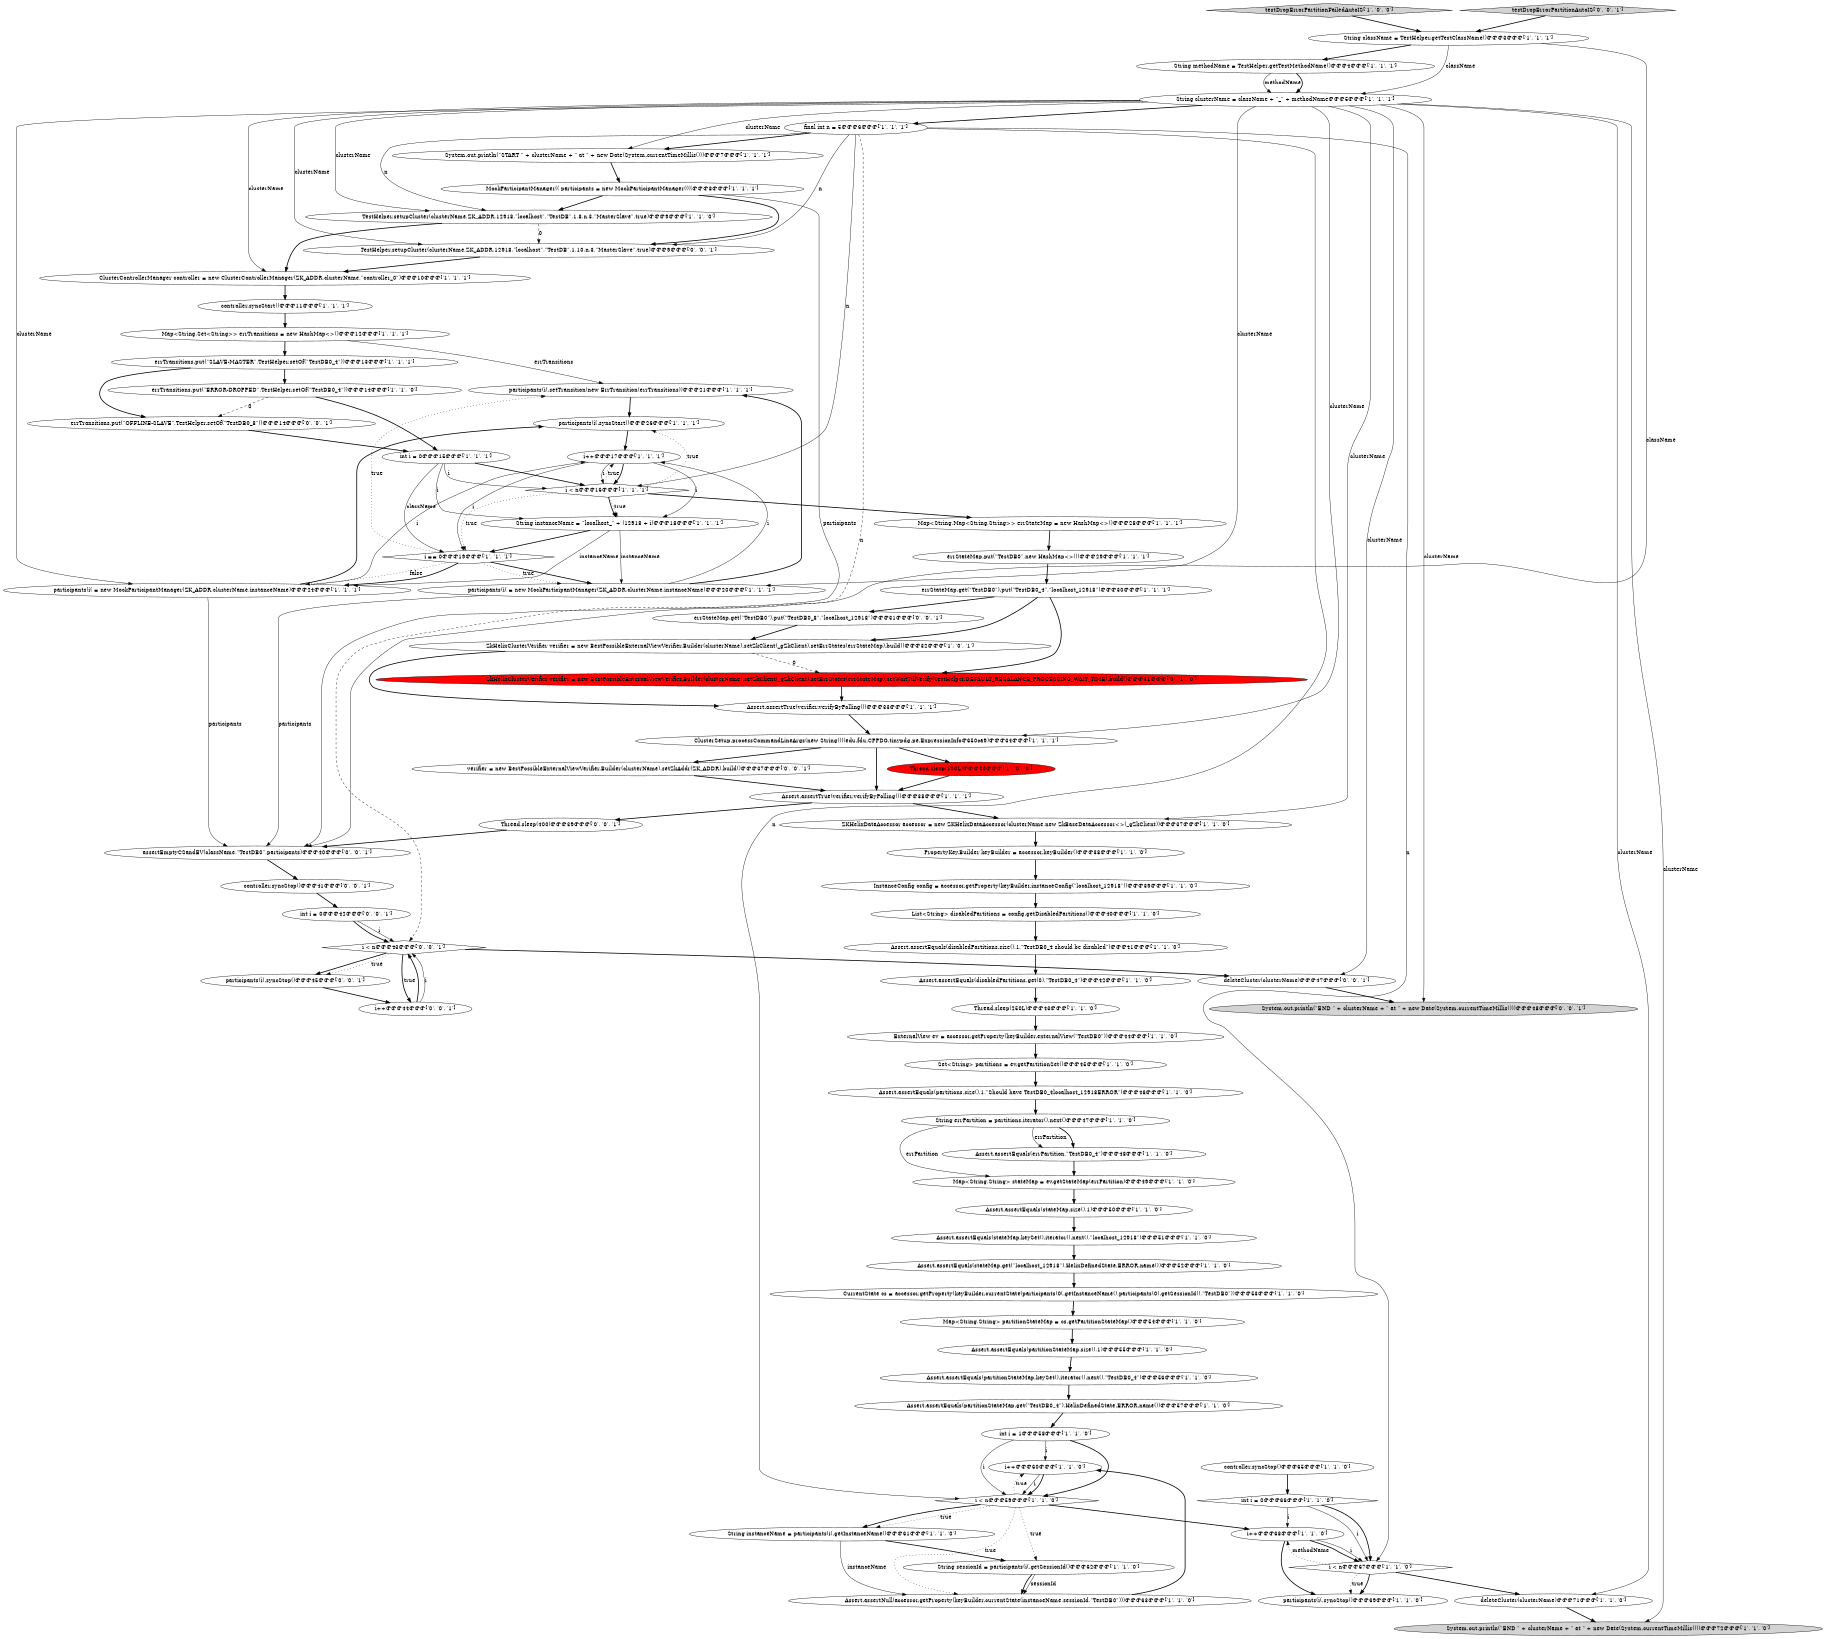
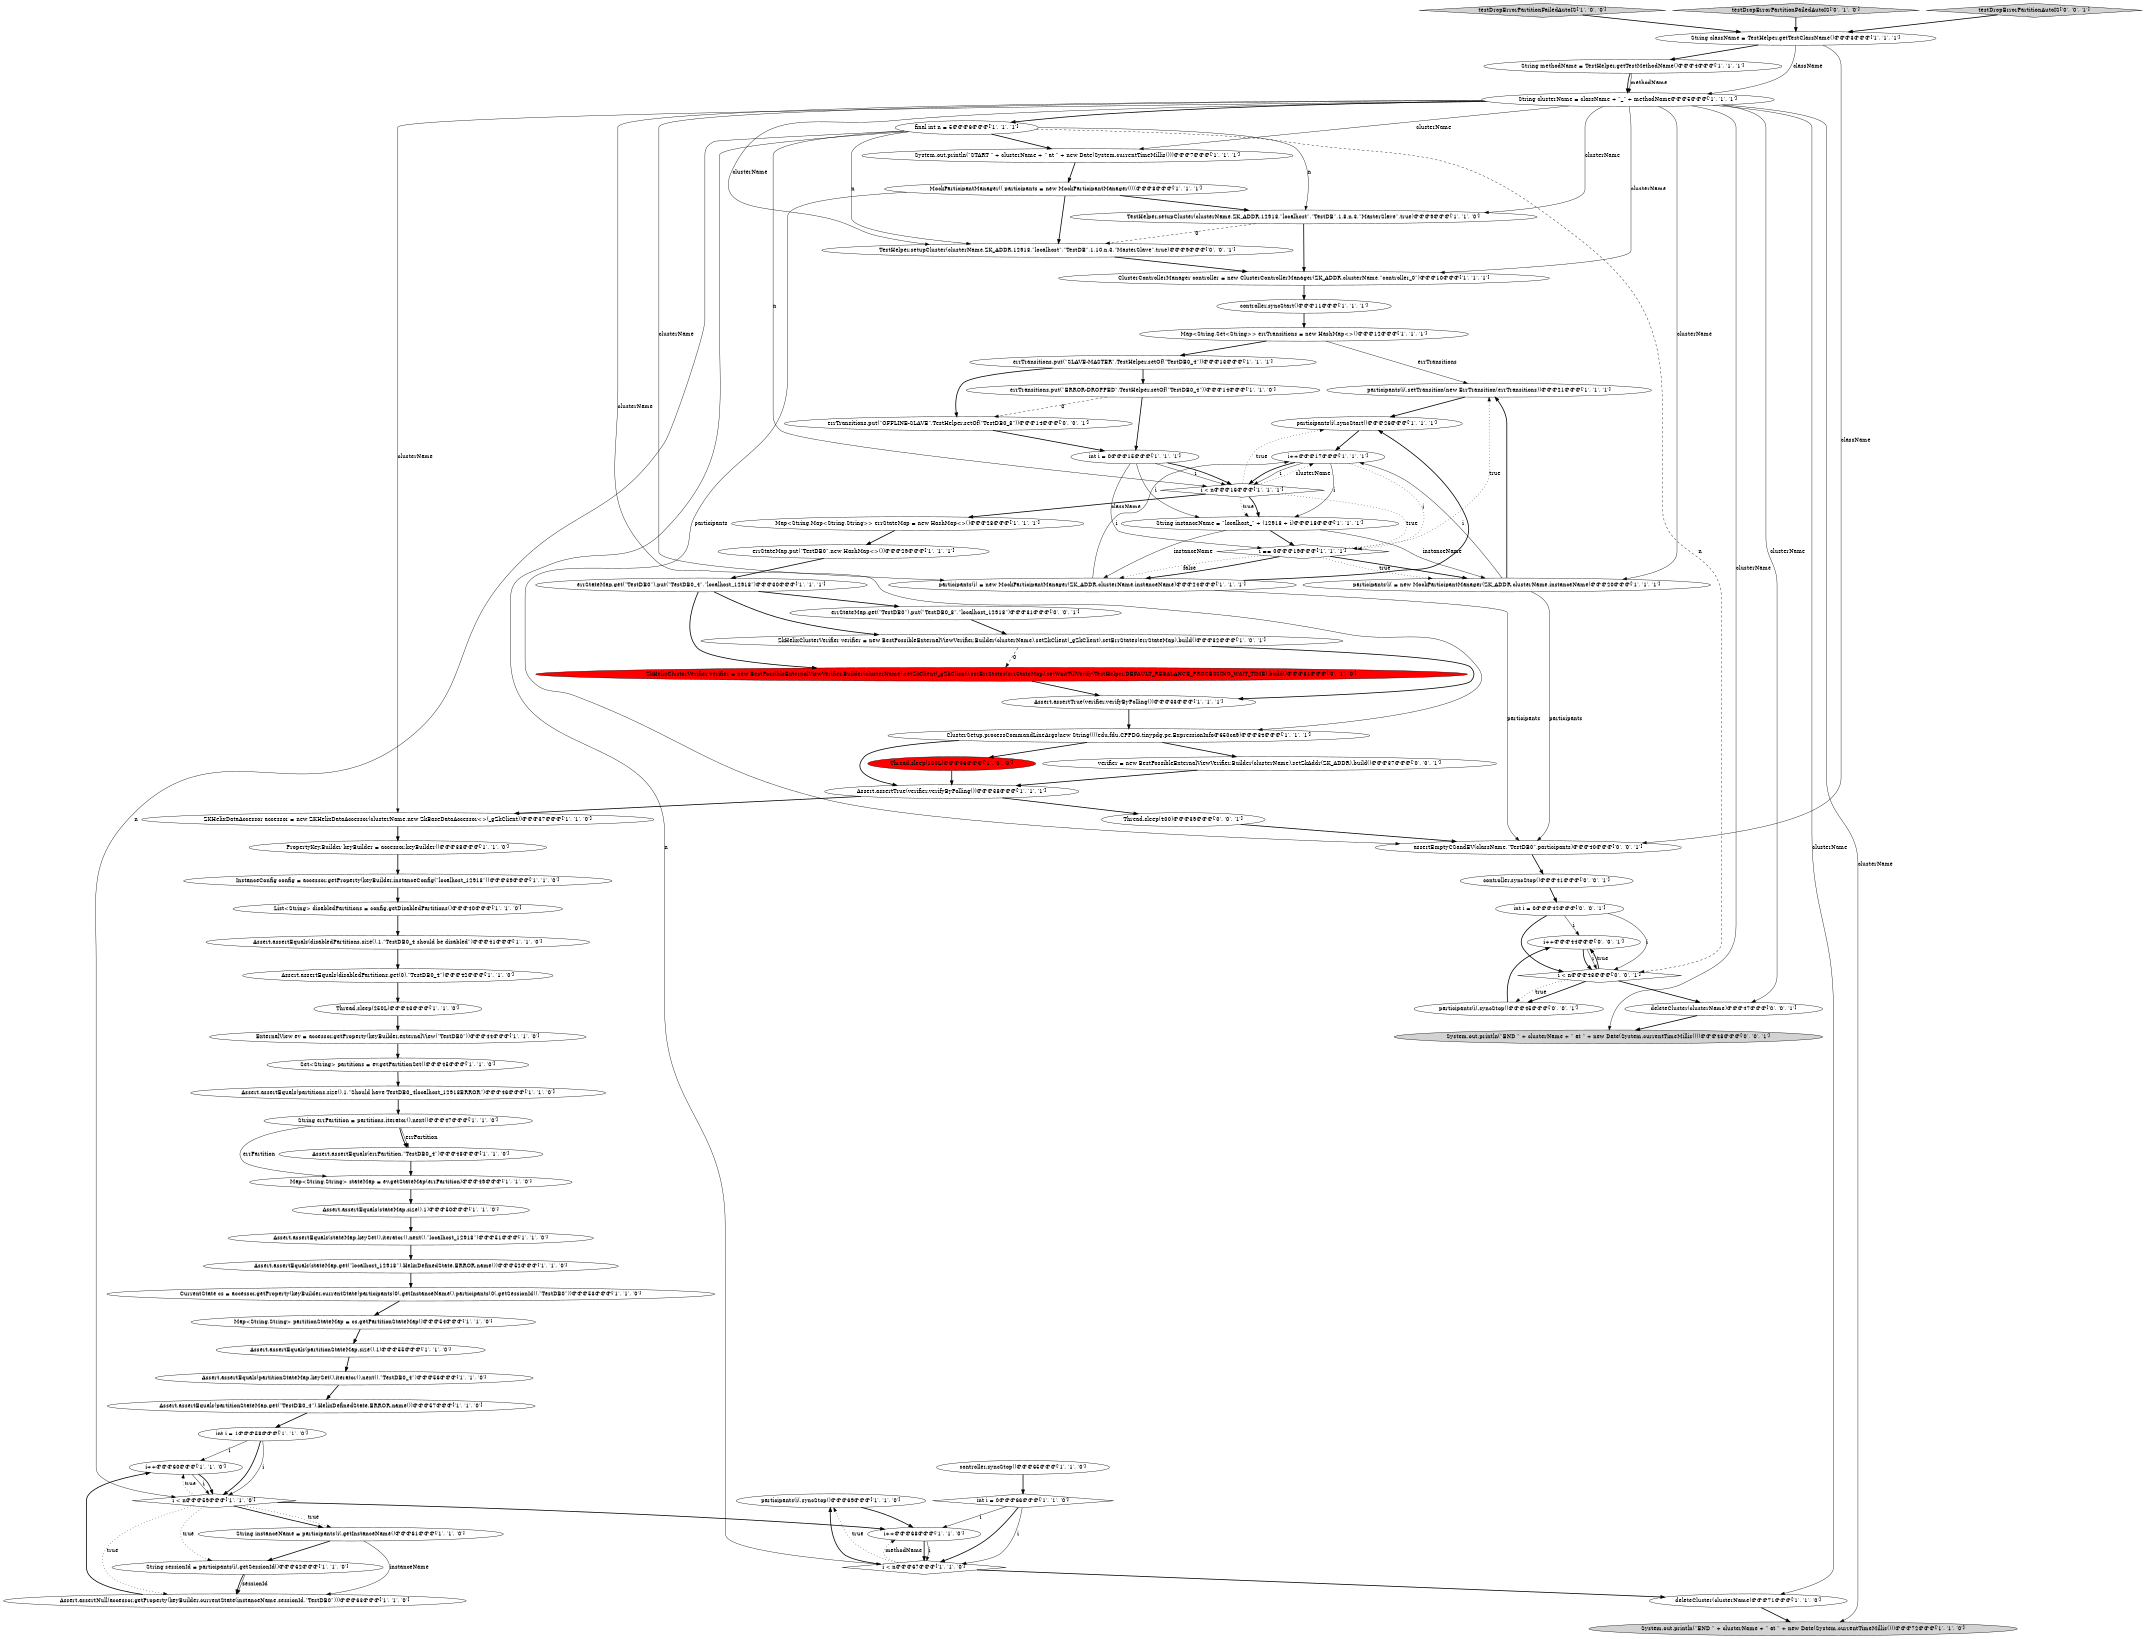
none -> (1796, 10)
(614, 474) -> (1313, 474)
(513, 483) -> (1421, 507)
none -> (1571, 924)
(1285, 1574) -> (886, 1515)
